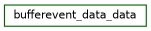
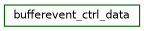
(75, 16) -> (72, 16)
